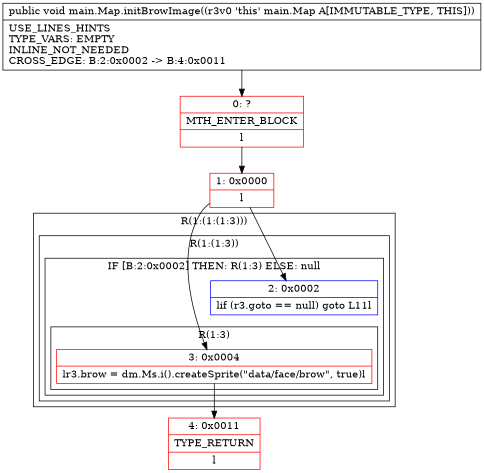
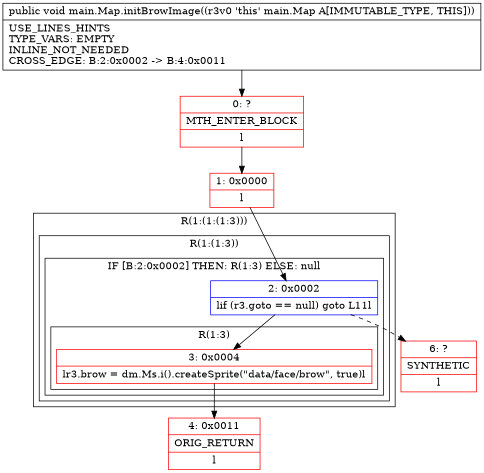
(188, 271) -> (255, 332)
none -> (439, 366)
(214, 443) -> (214, 443)
